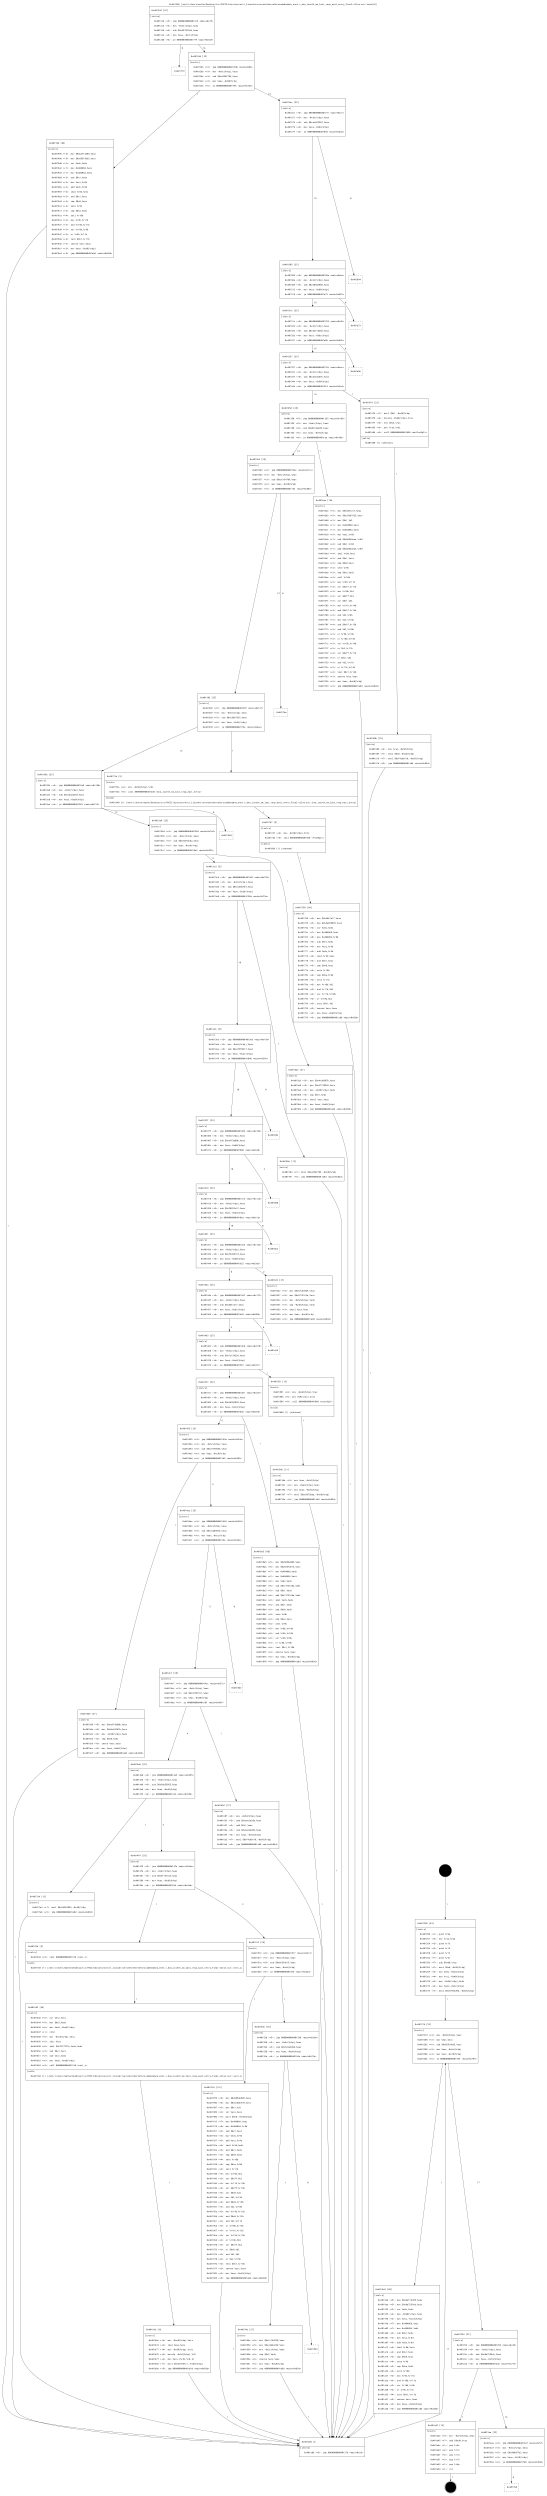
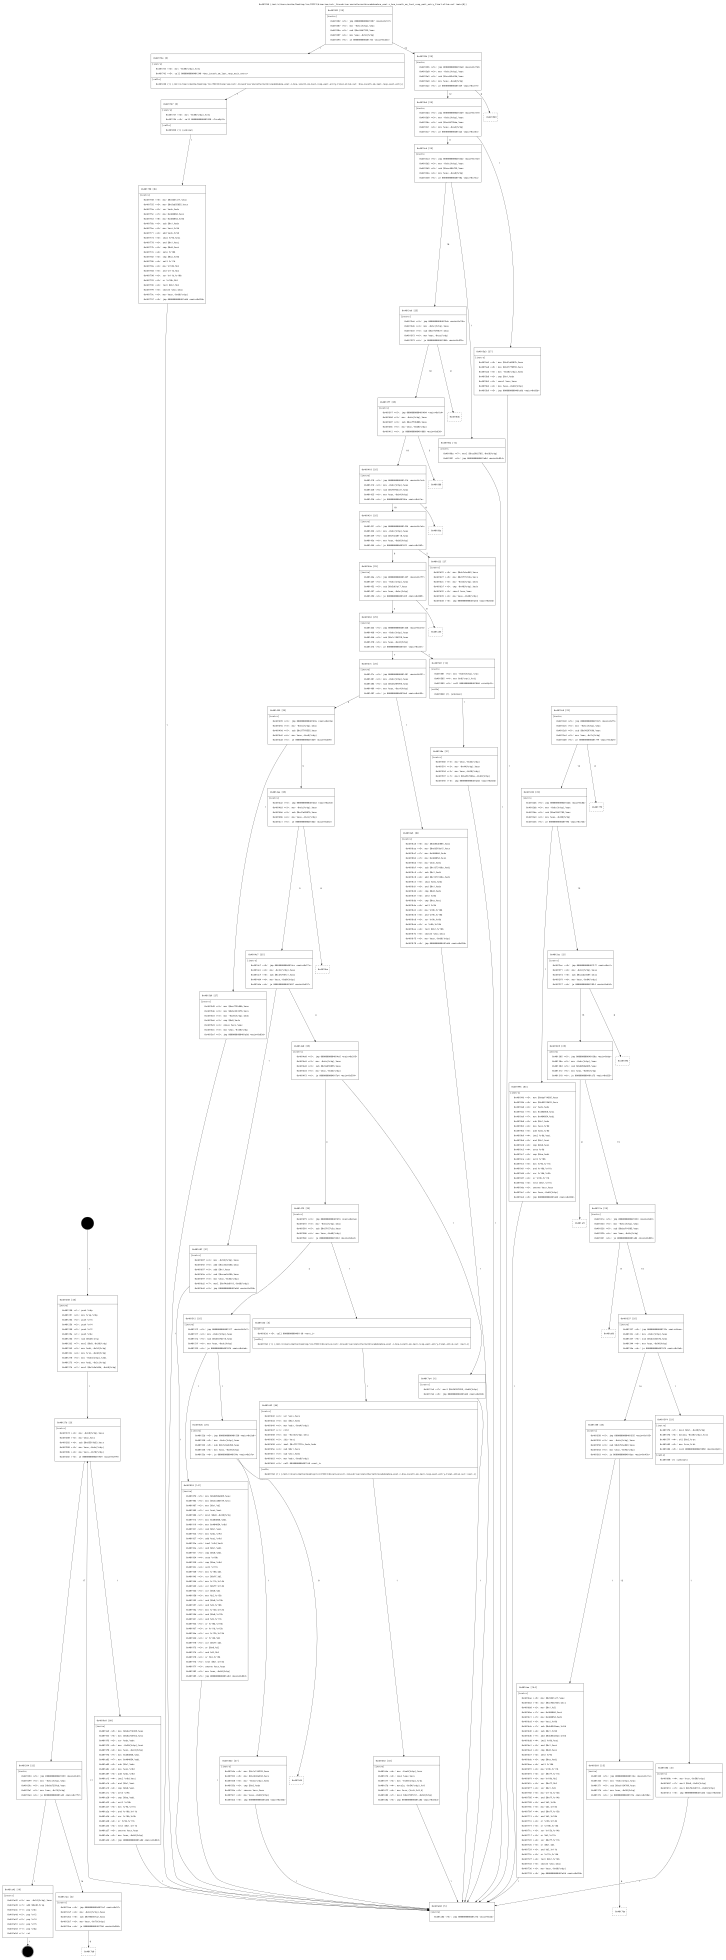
(256, 593) -> none
